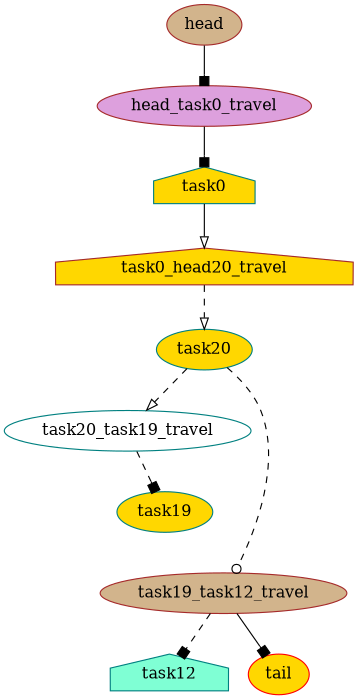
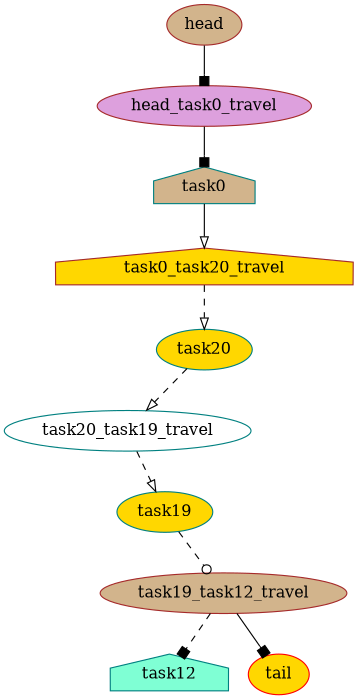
(204, 187) -> (204, 187)
(204, 268) -> (204, 268)
(268, 462) -> (191, 549)
(144, 466) -> (144, 466)
